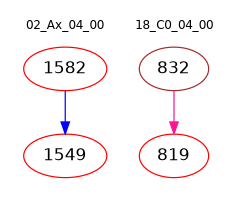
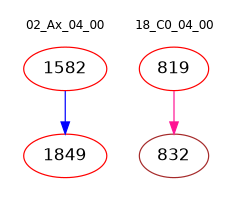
(174, 106) -> (174, 106)
(65, 156) -> (65, 156)
